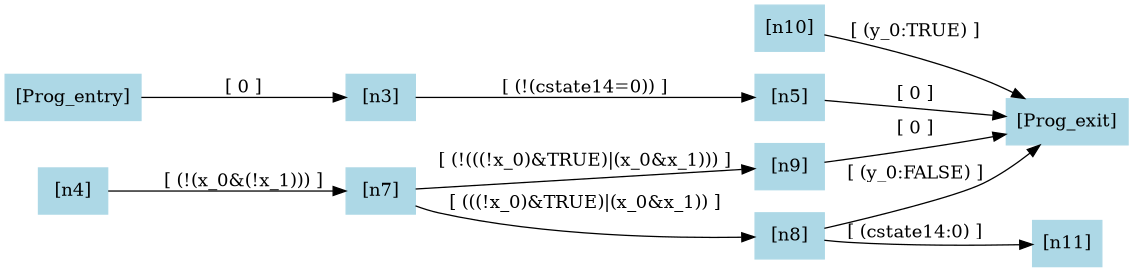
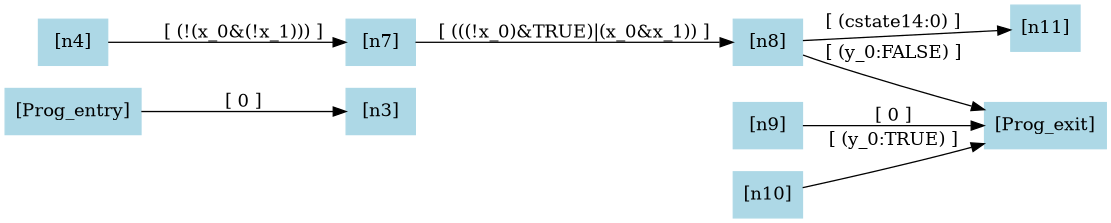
(790, 97) -> none
(579, 179) -> none
